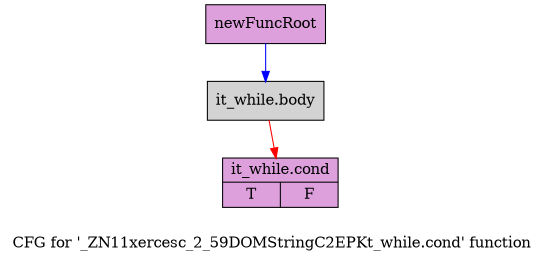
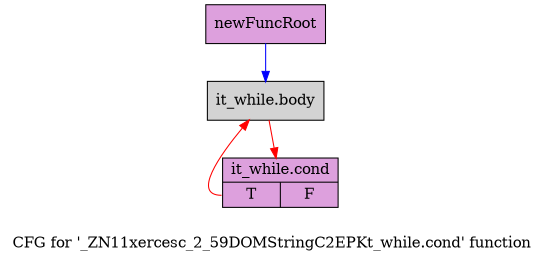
none -> (217, 163)
